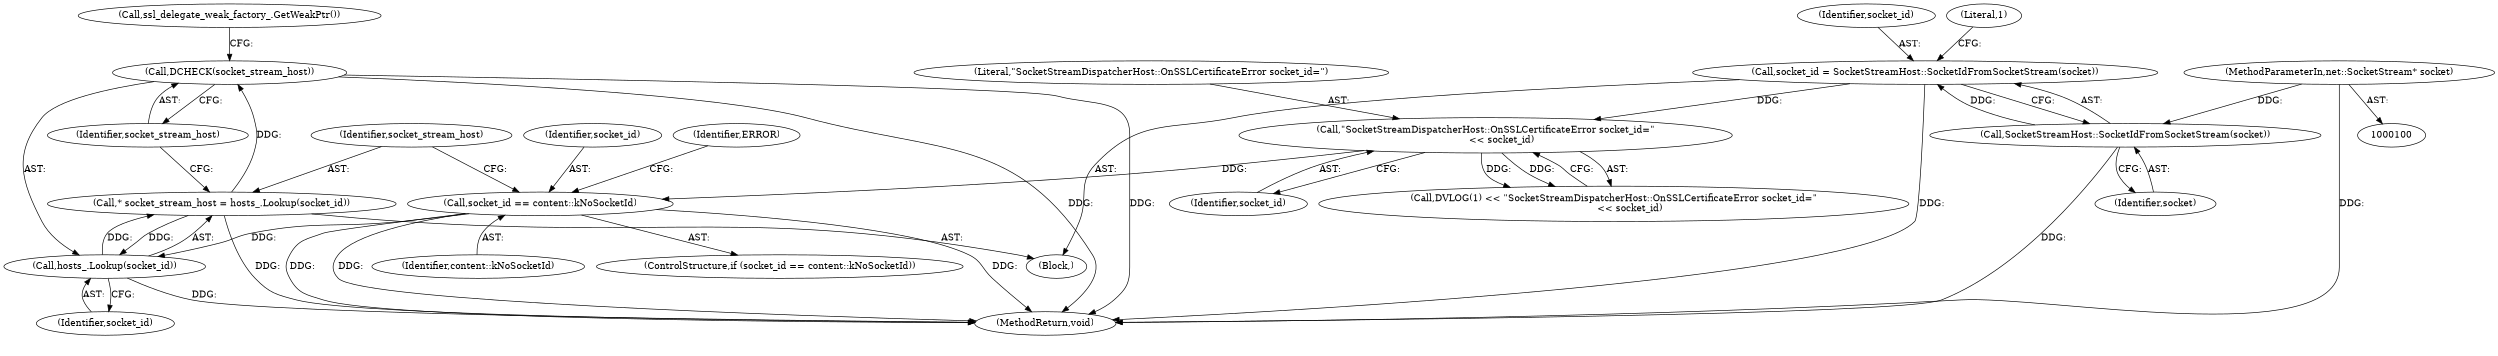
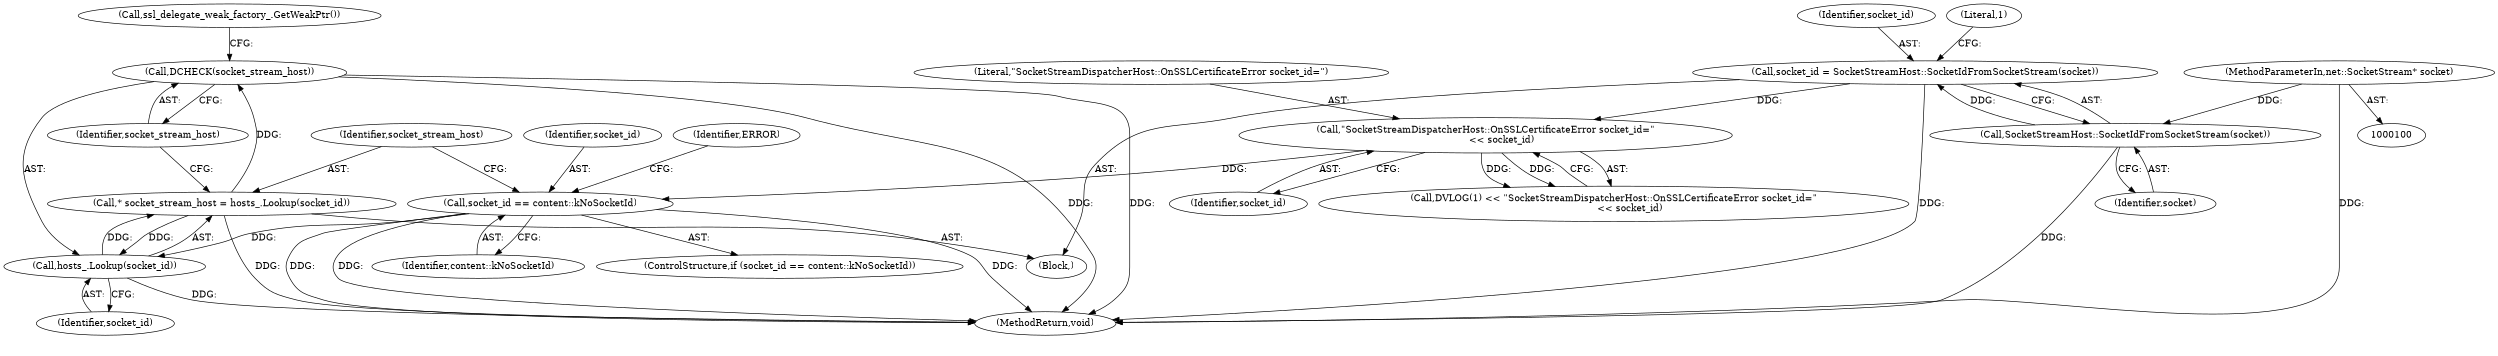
none -> (518, 234)
